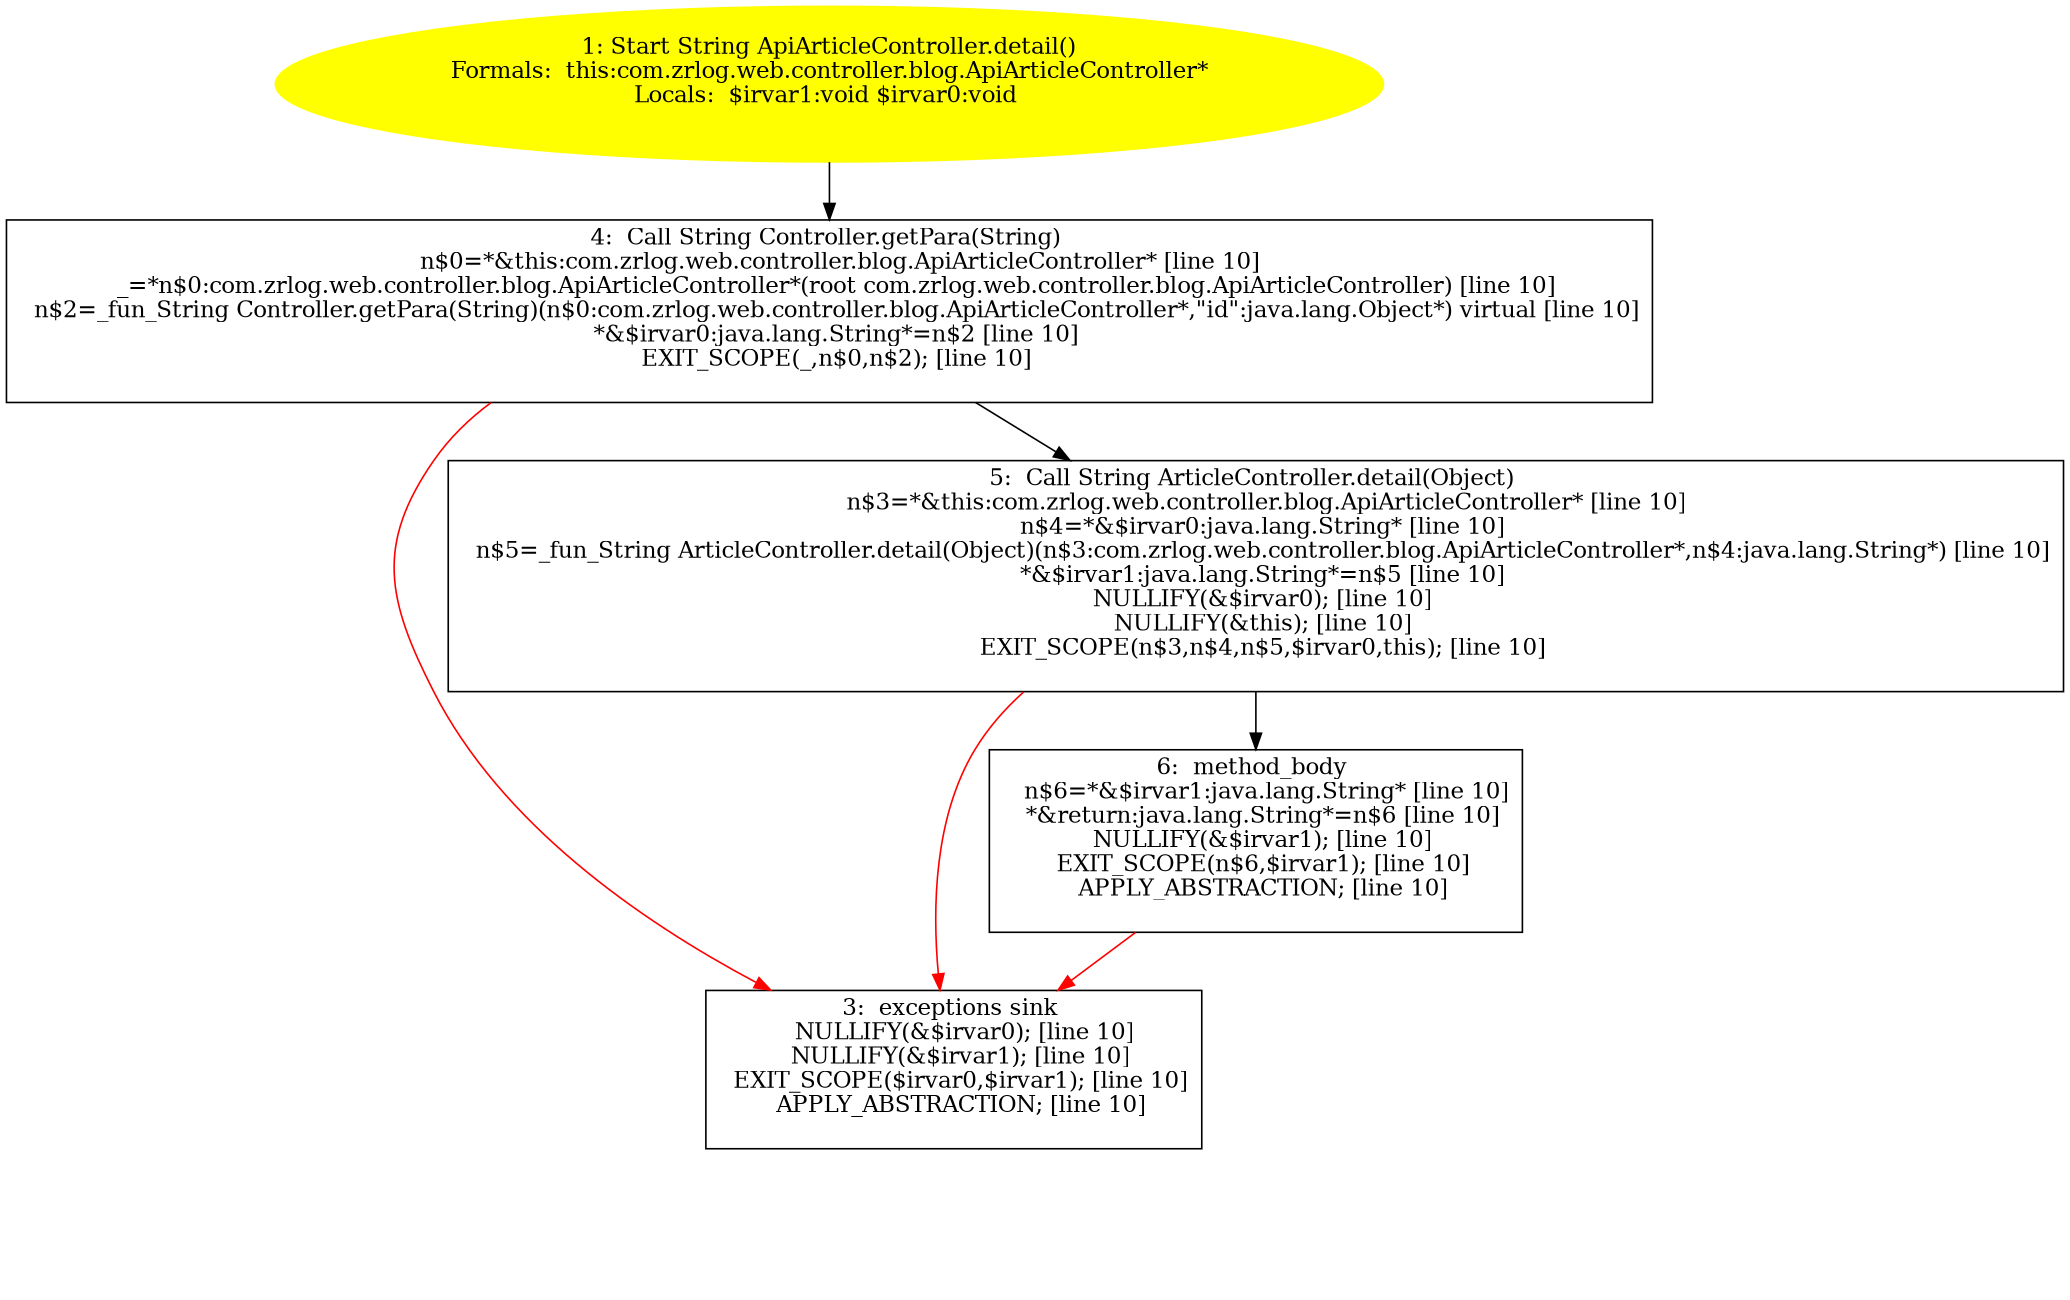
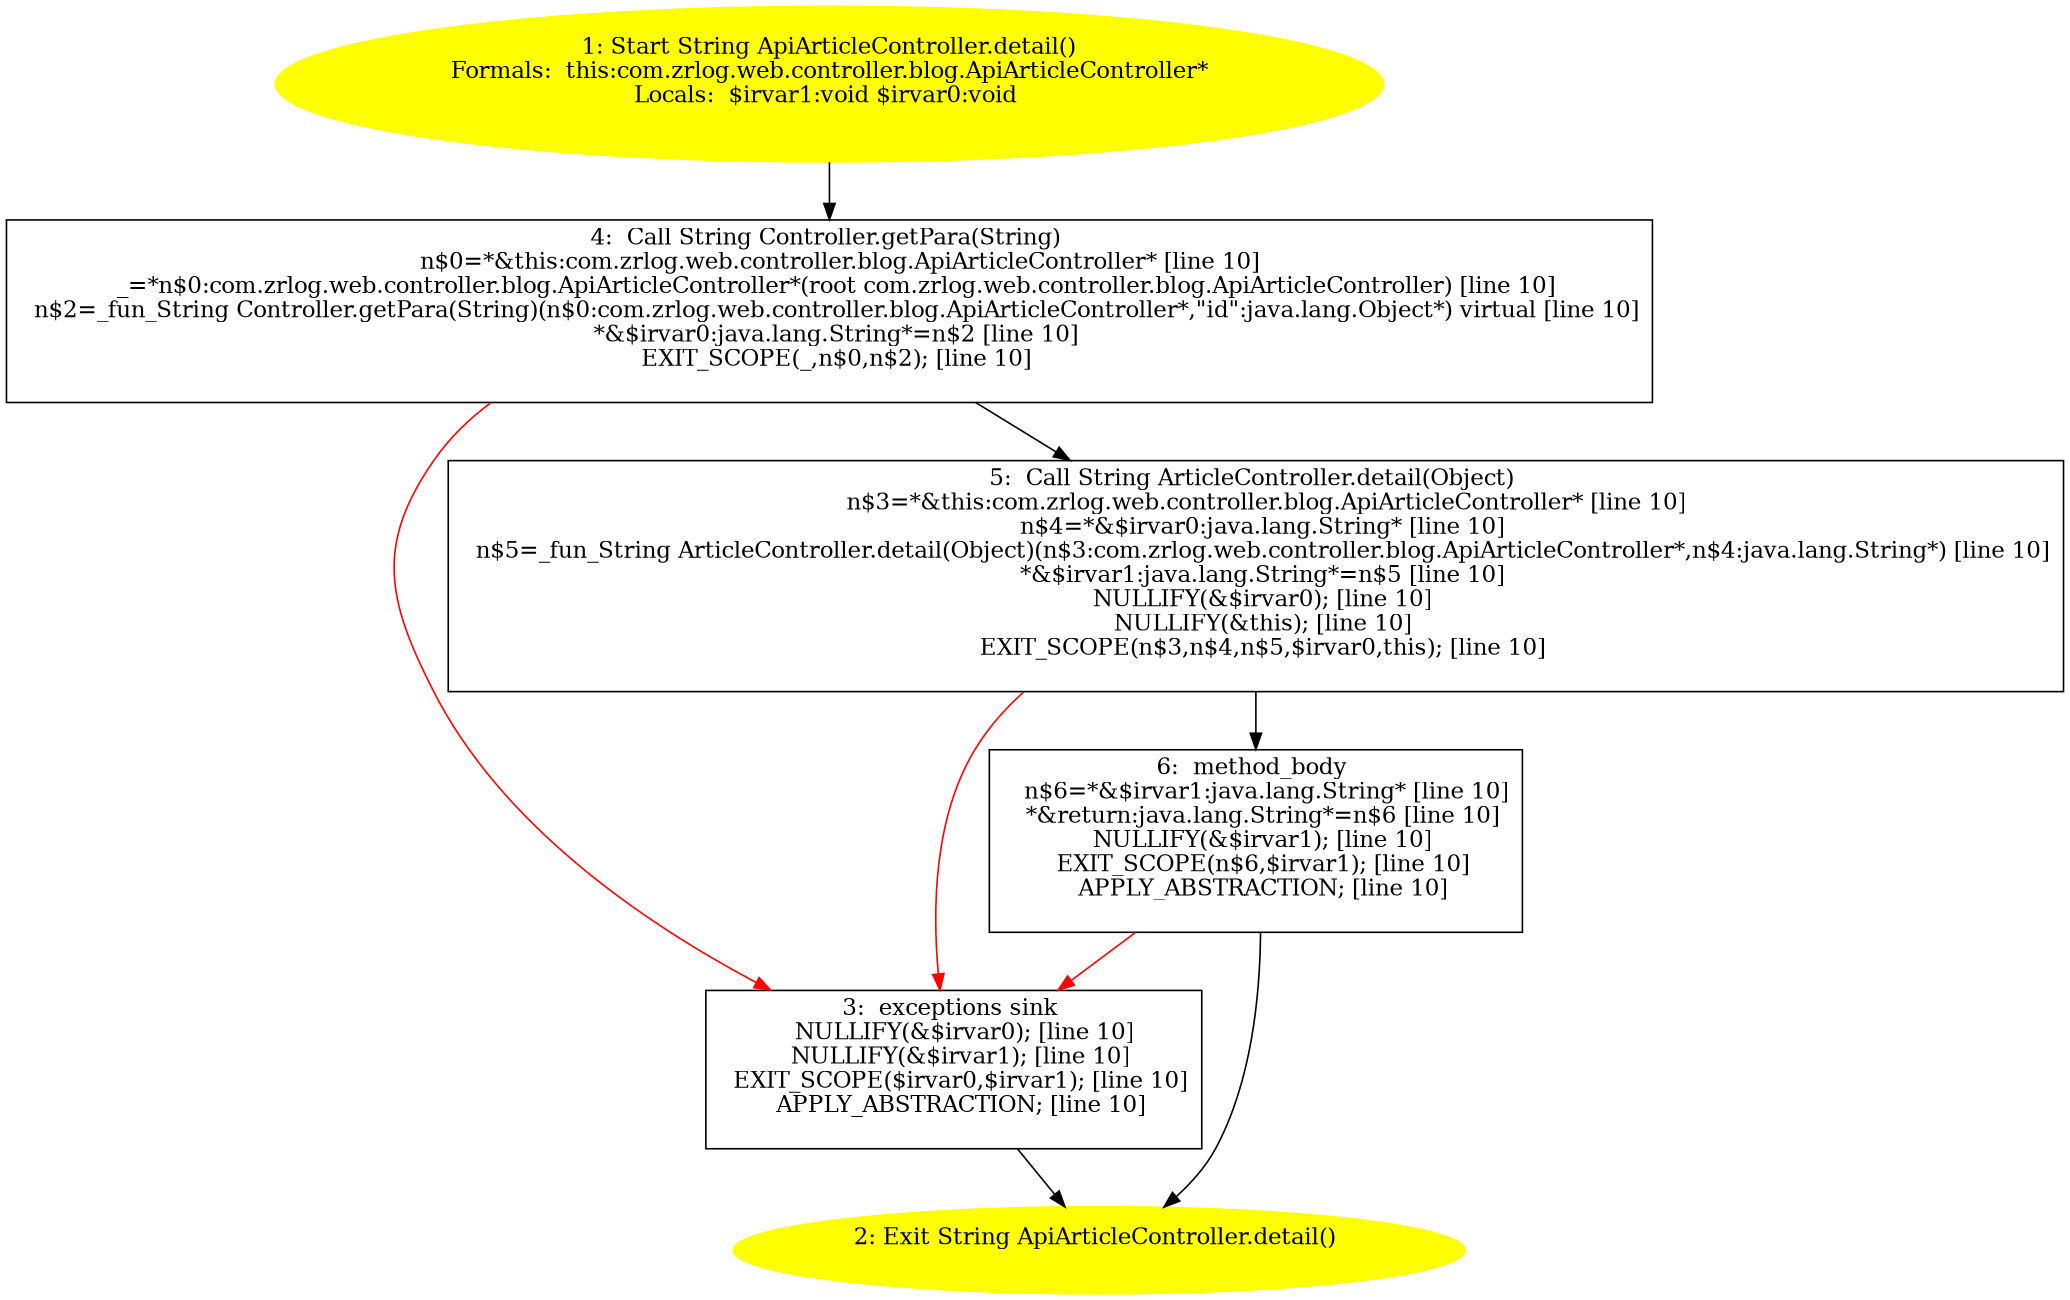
none -> (1099, 1250)
